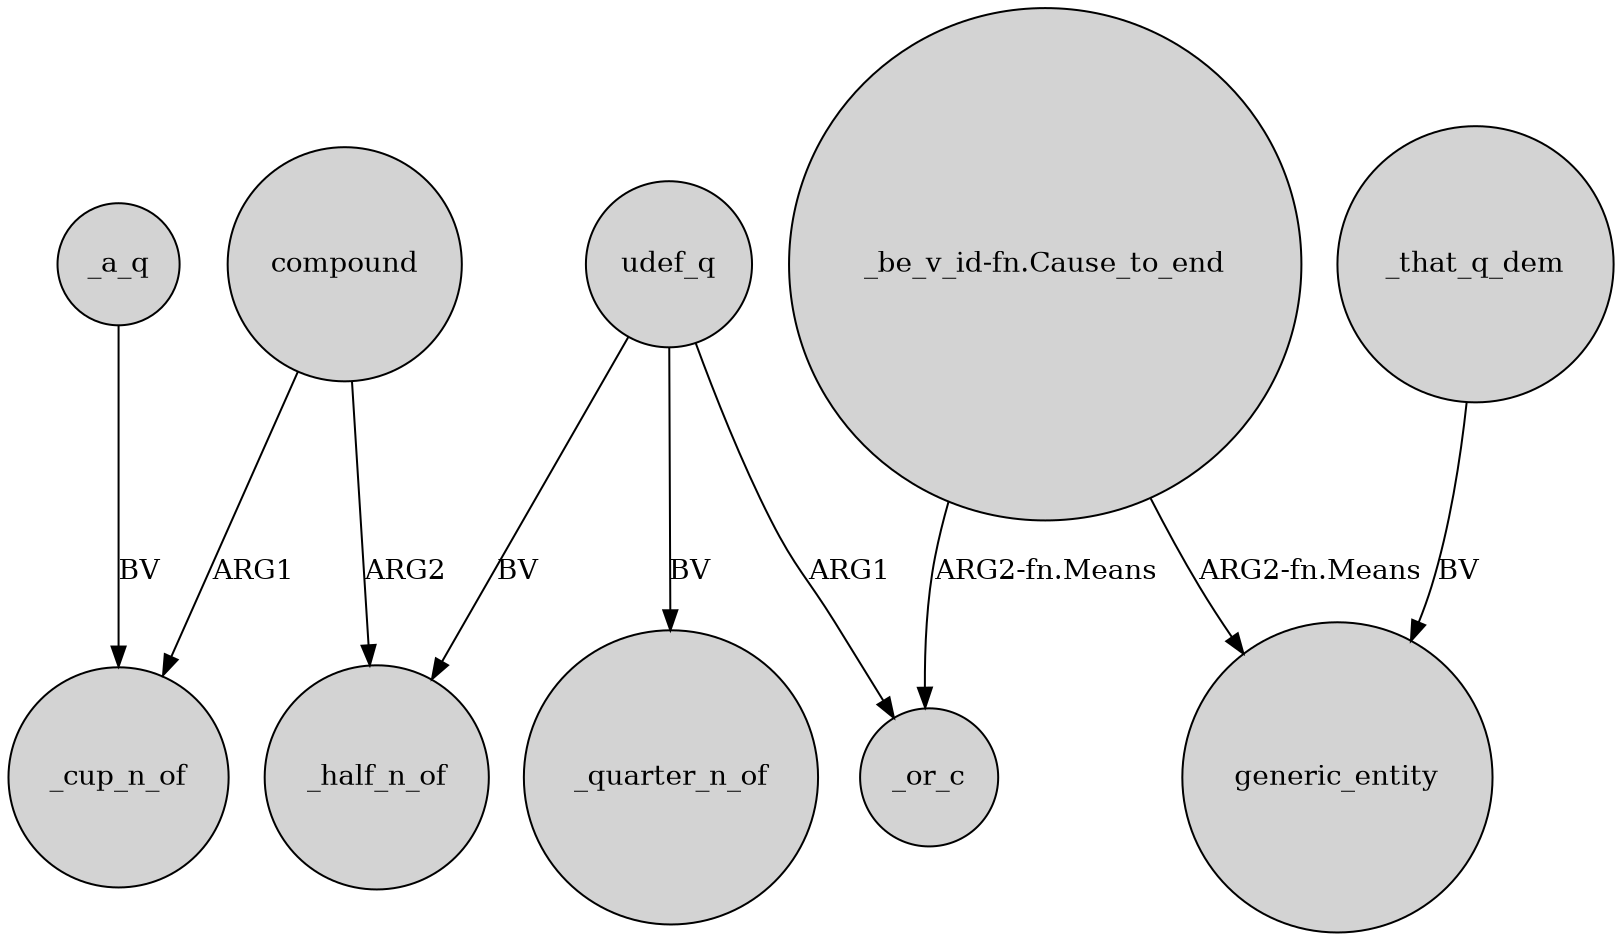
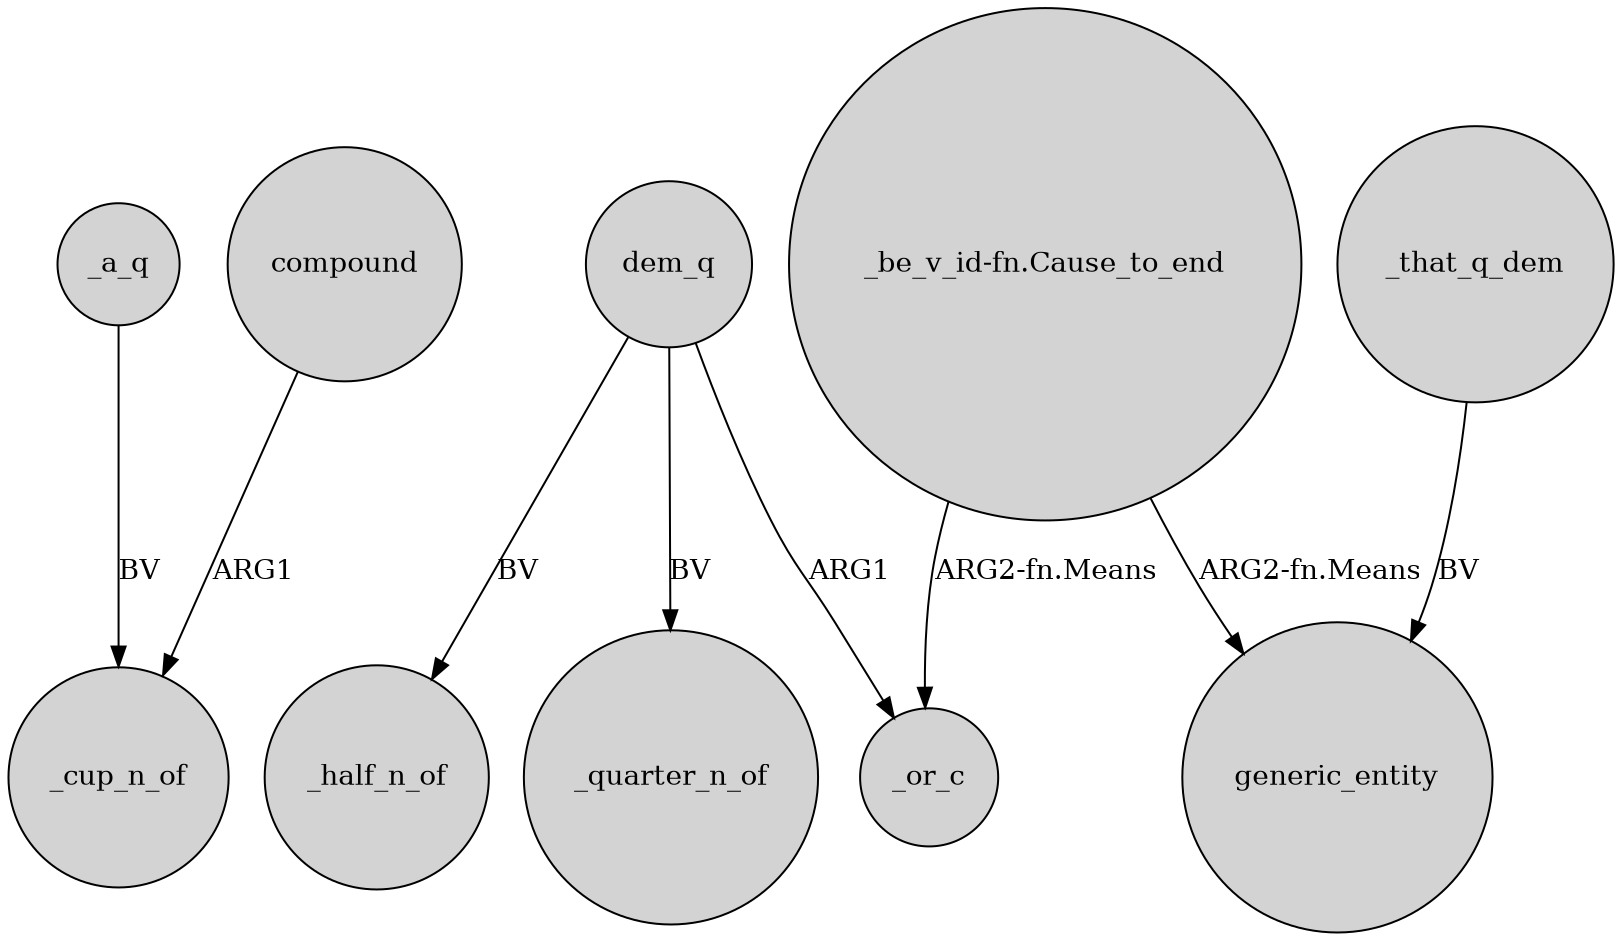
(669, 264) -> (669, 264)
(360, 513) -> none
